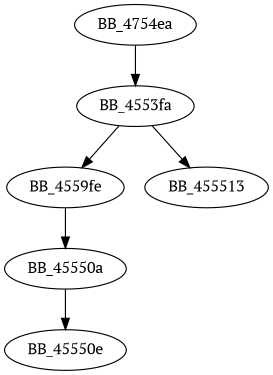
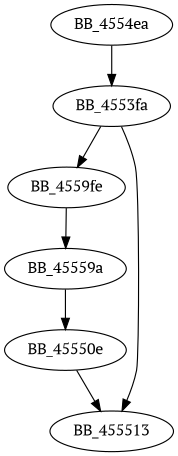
(135, 25) -> (112, 25)
(65, 269) -> (65, 269)
none -> (86, 386)
